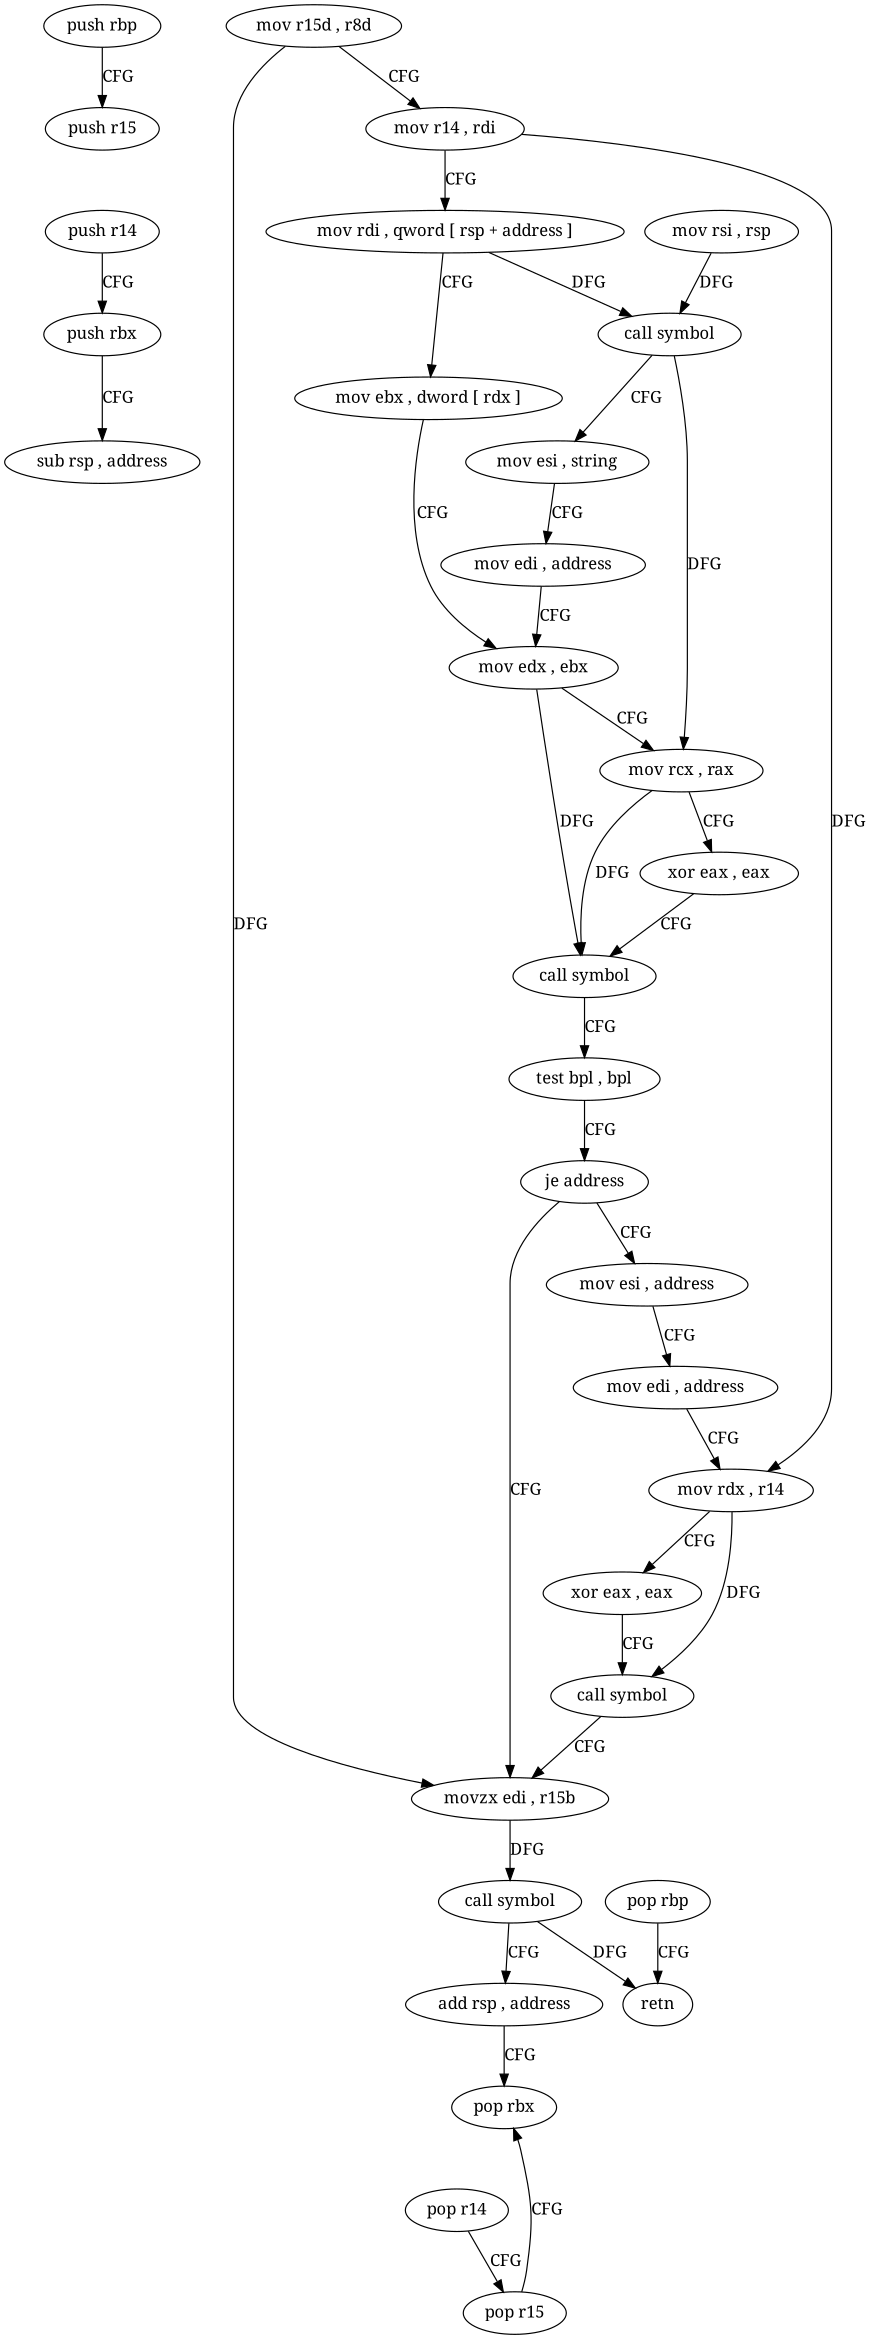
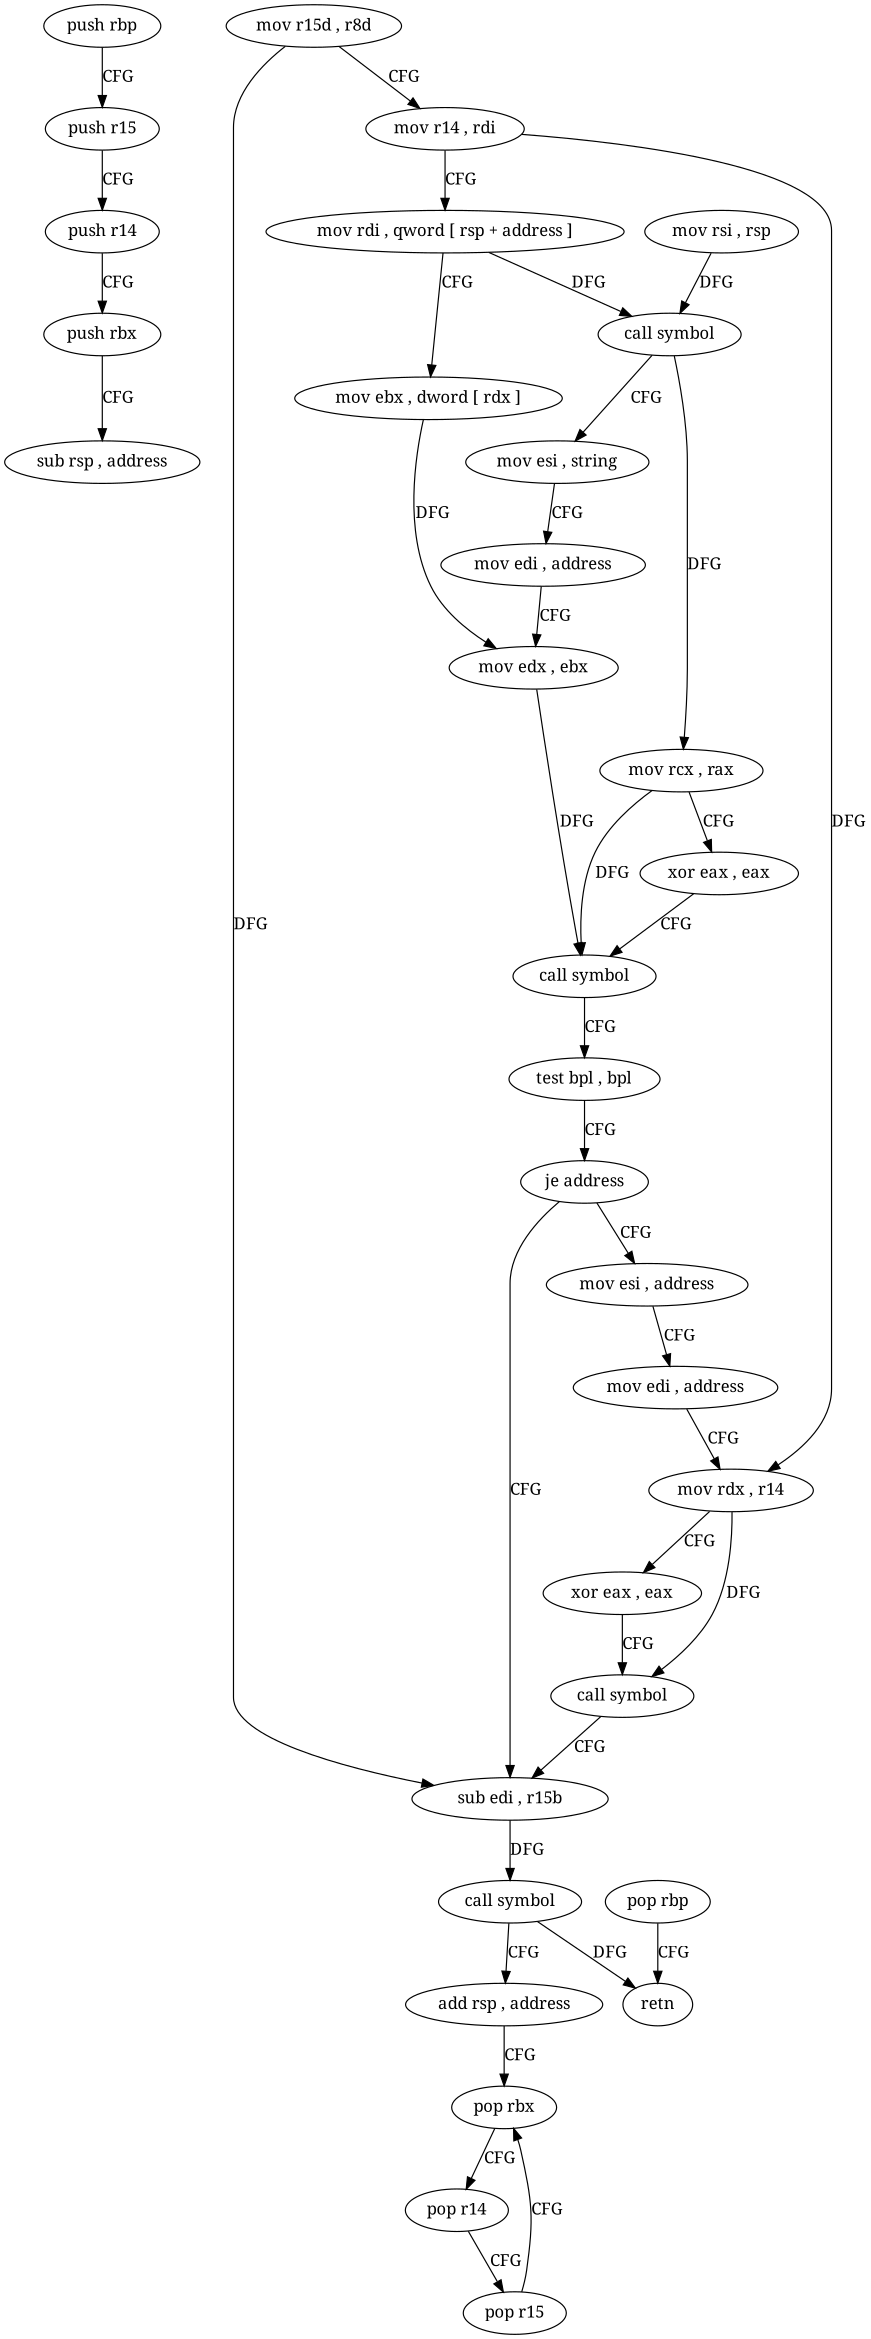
none -> (102, 174)
(433, 514) -> (433, 514)
(603, 716) -> none
(510, 1799) -> (510, 1799)
none -> (483, 2153)
